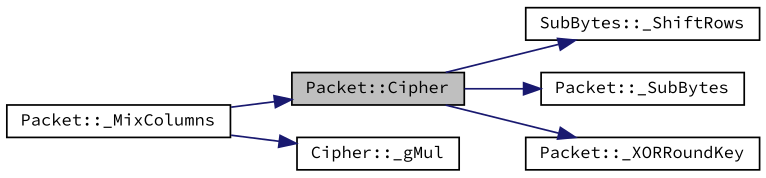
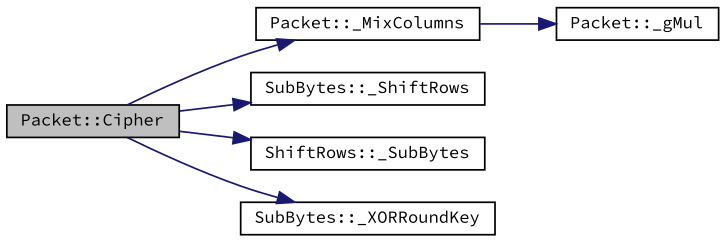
(643, 89) -> (368, 154)
(253, 104) -> (201, 72)
(378, 154) -> (638, 24)
(643, 154) -> (368, 218)
